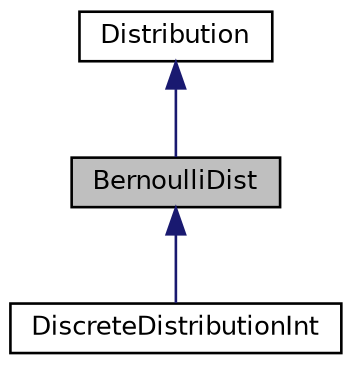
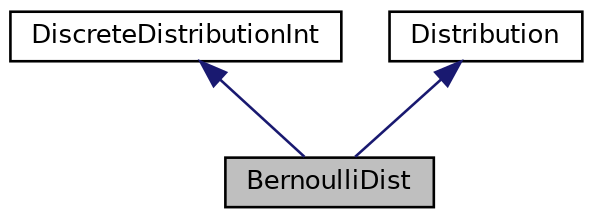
(176, 269) -> (262, 118)
